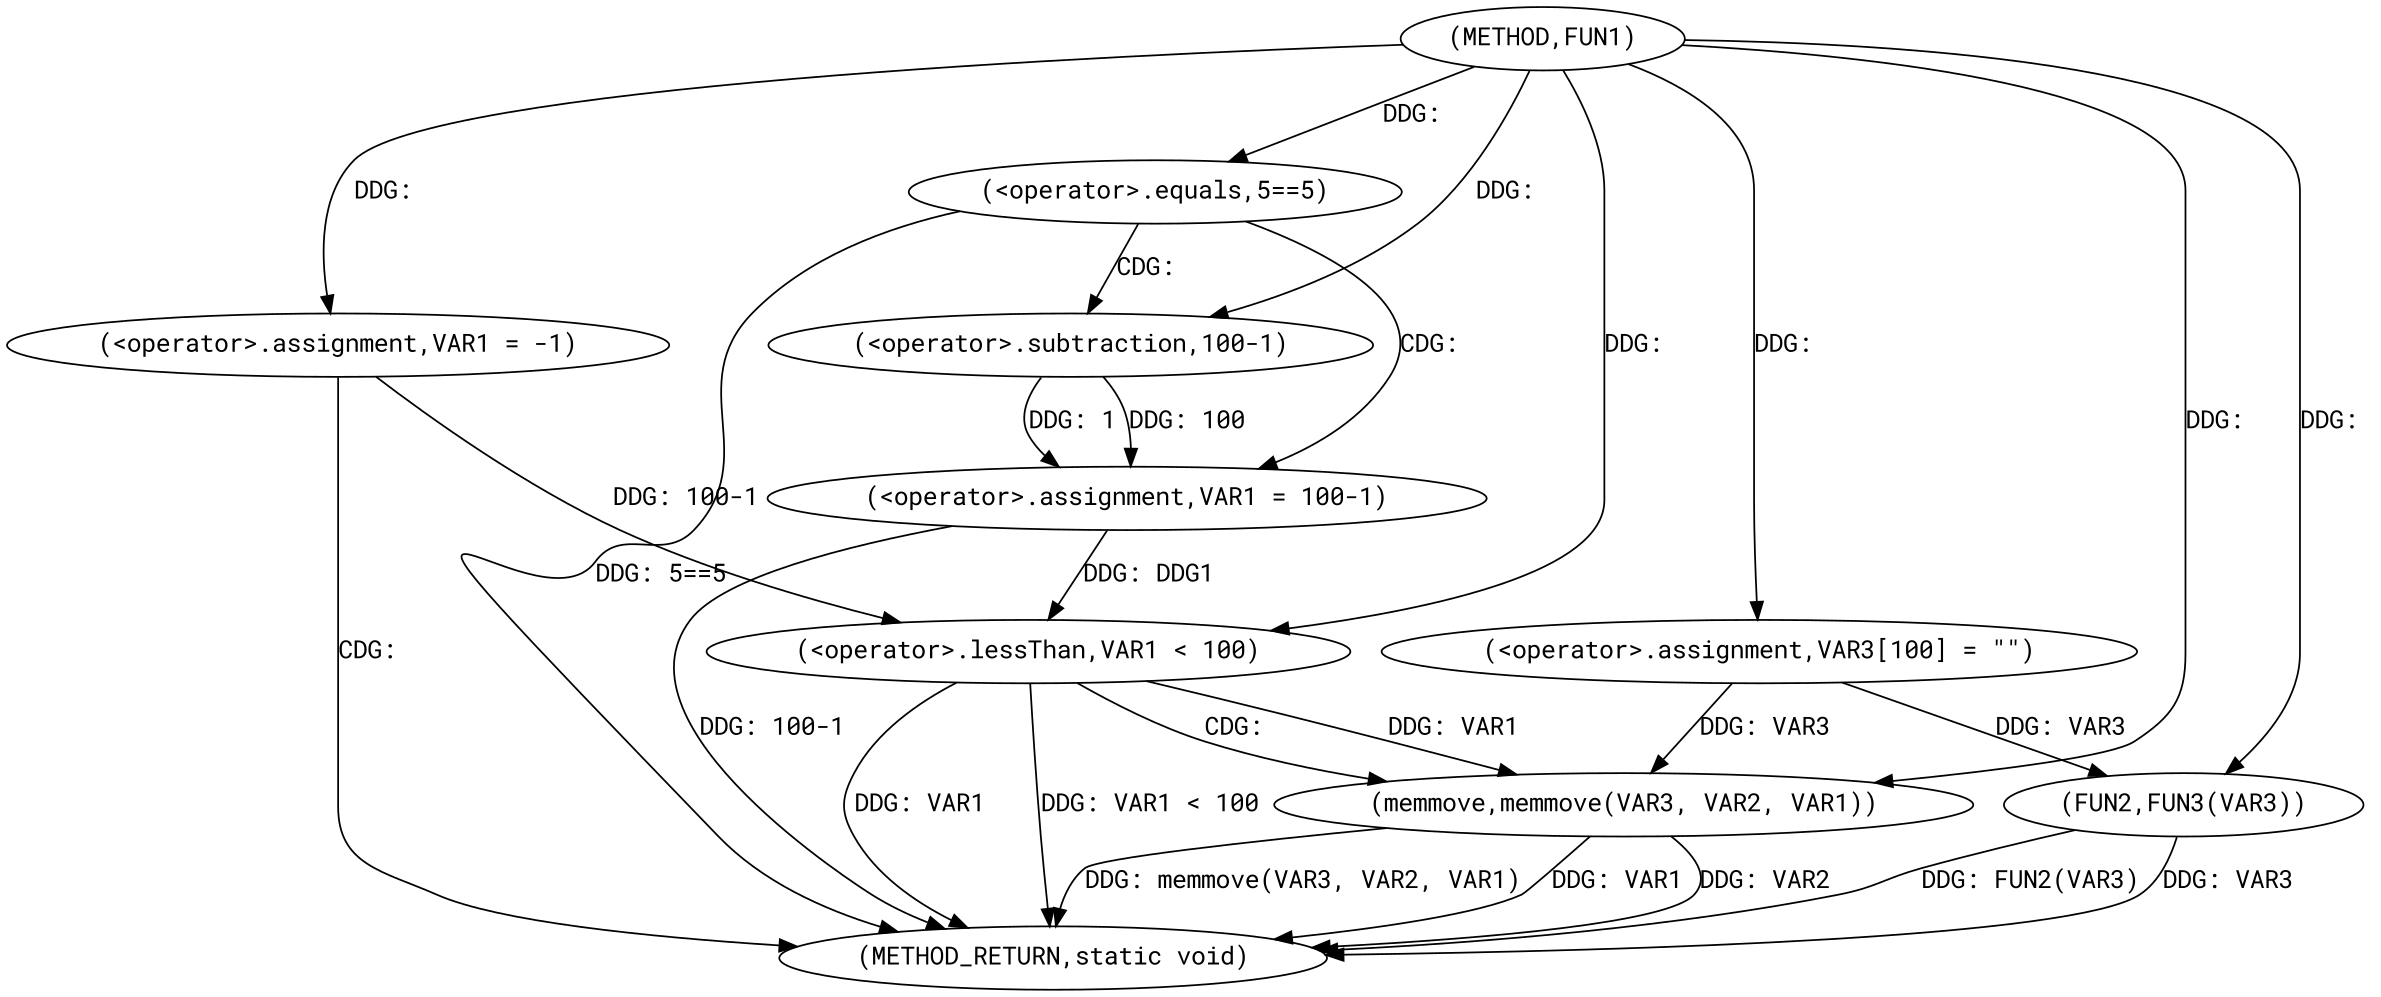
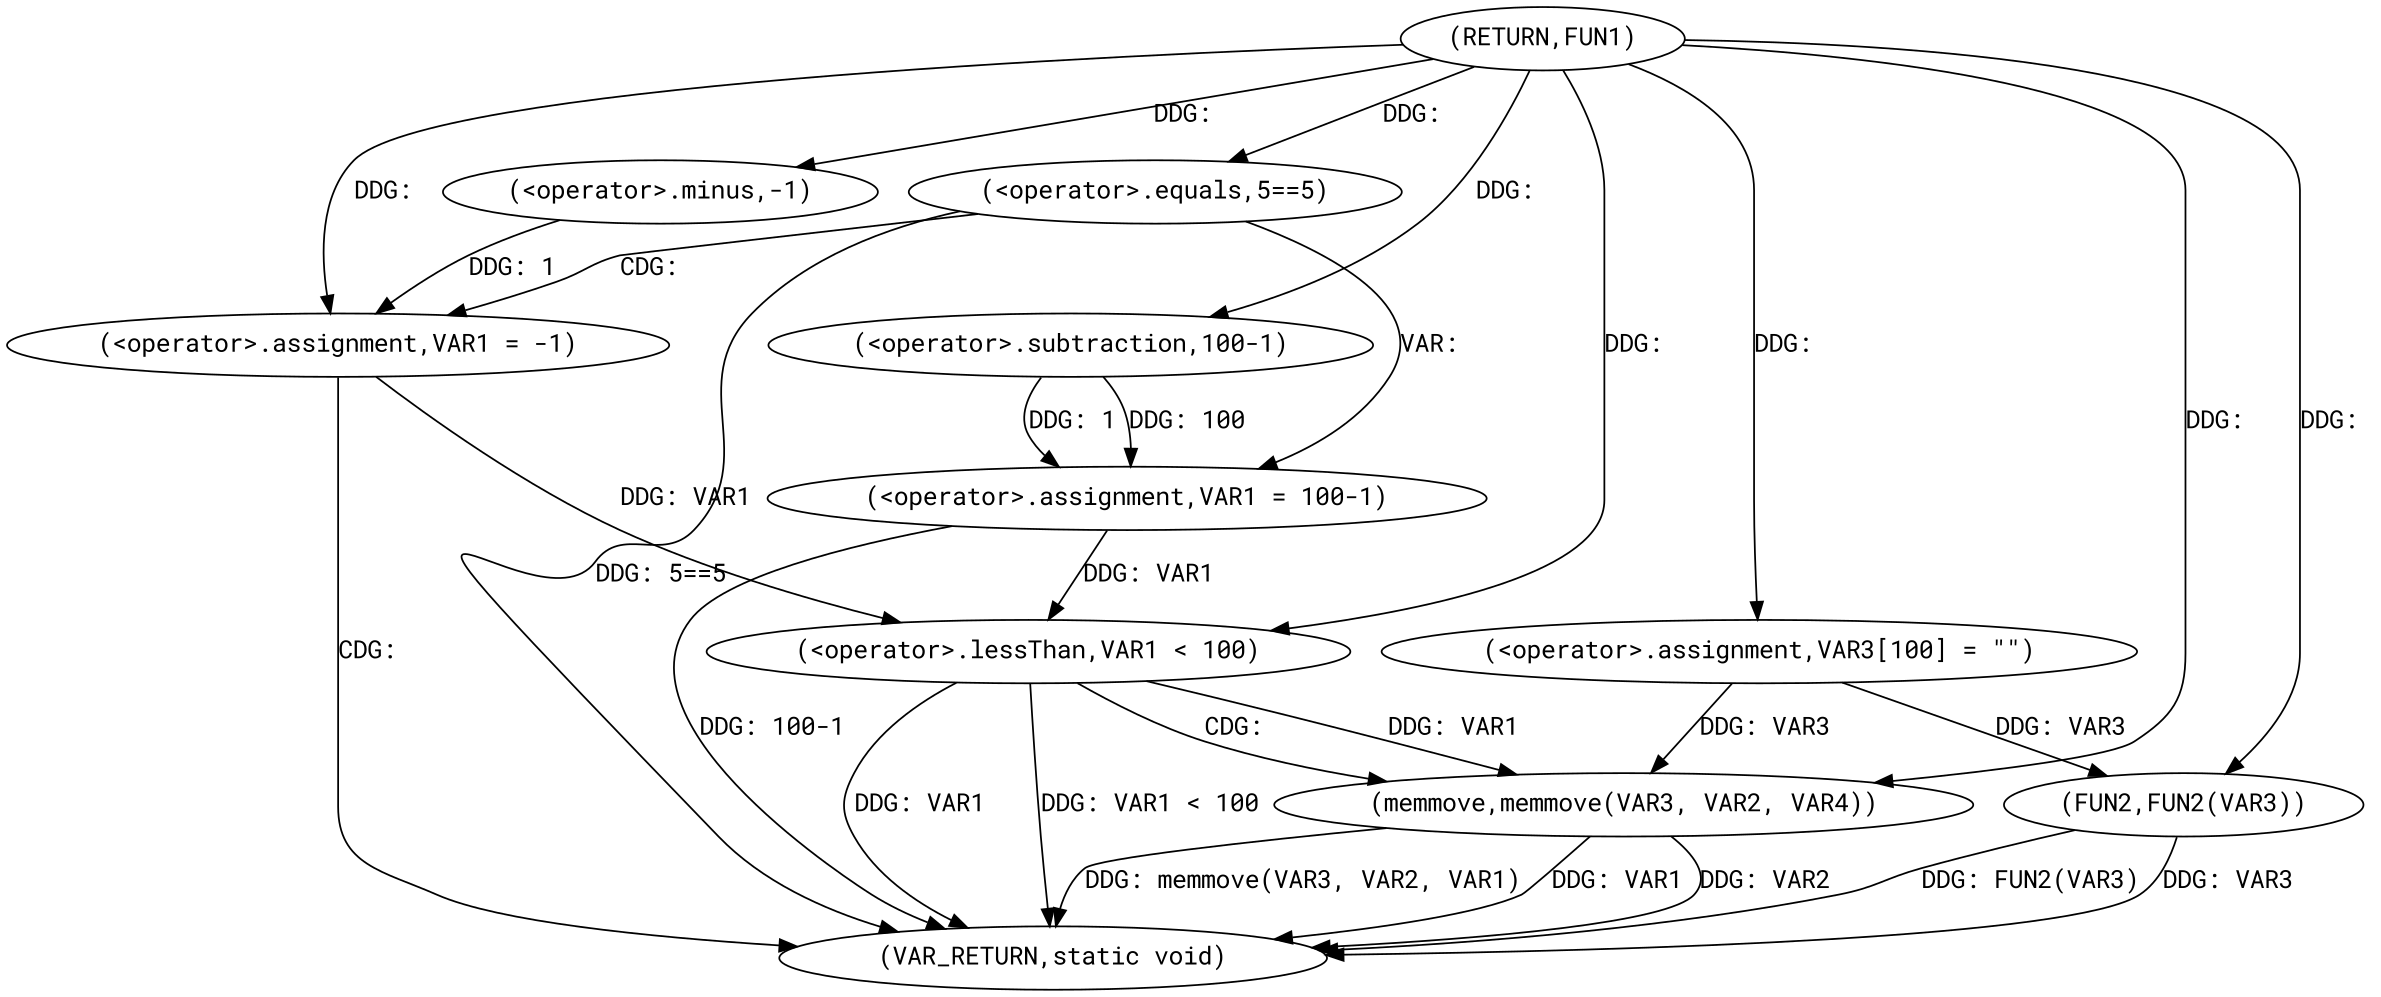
(1543, 39) -> (1543, 39)
none -> (660, 192)
(1117, 261) -> (717, 244)
(1437, 345) -> (1437, 345)
(686, 498) -> (686, 498)
(1149, 575) -> (1149, 575)
(1624, 805) -> (1624, 805)
(2184, 805) -> (2184, 805)
(1053, 958) -> (1053, 958)
